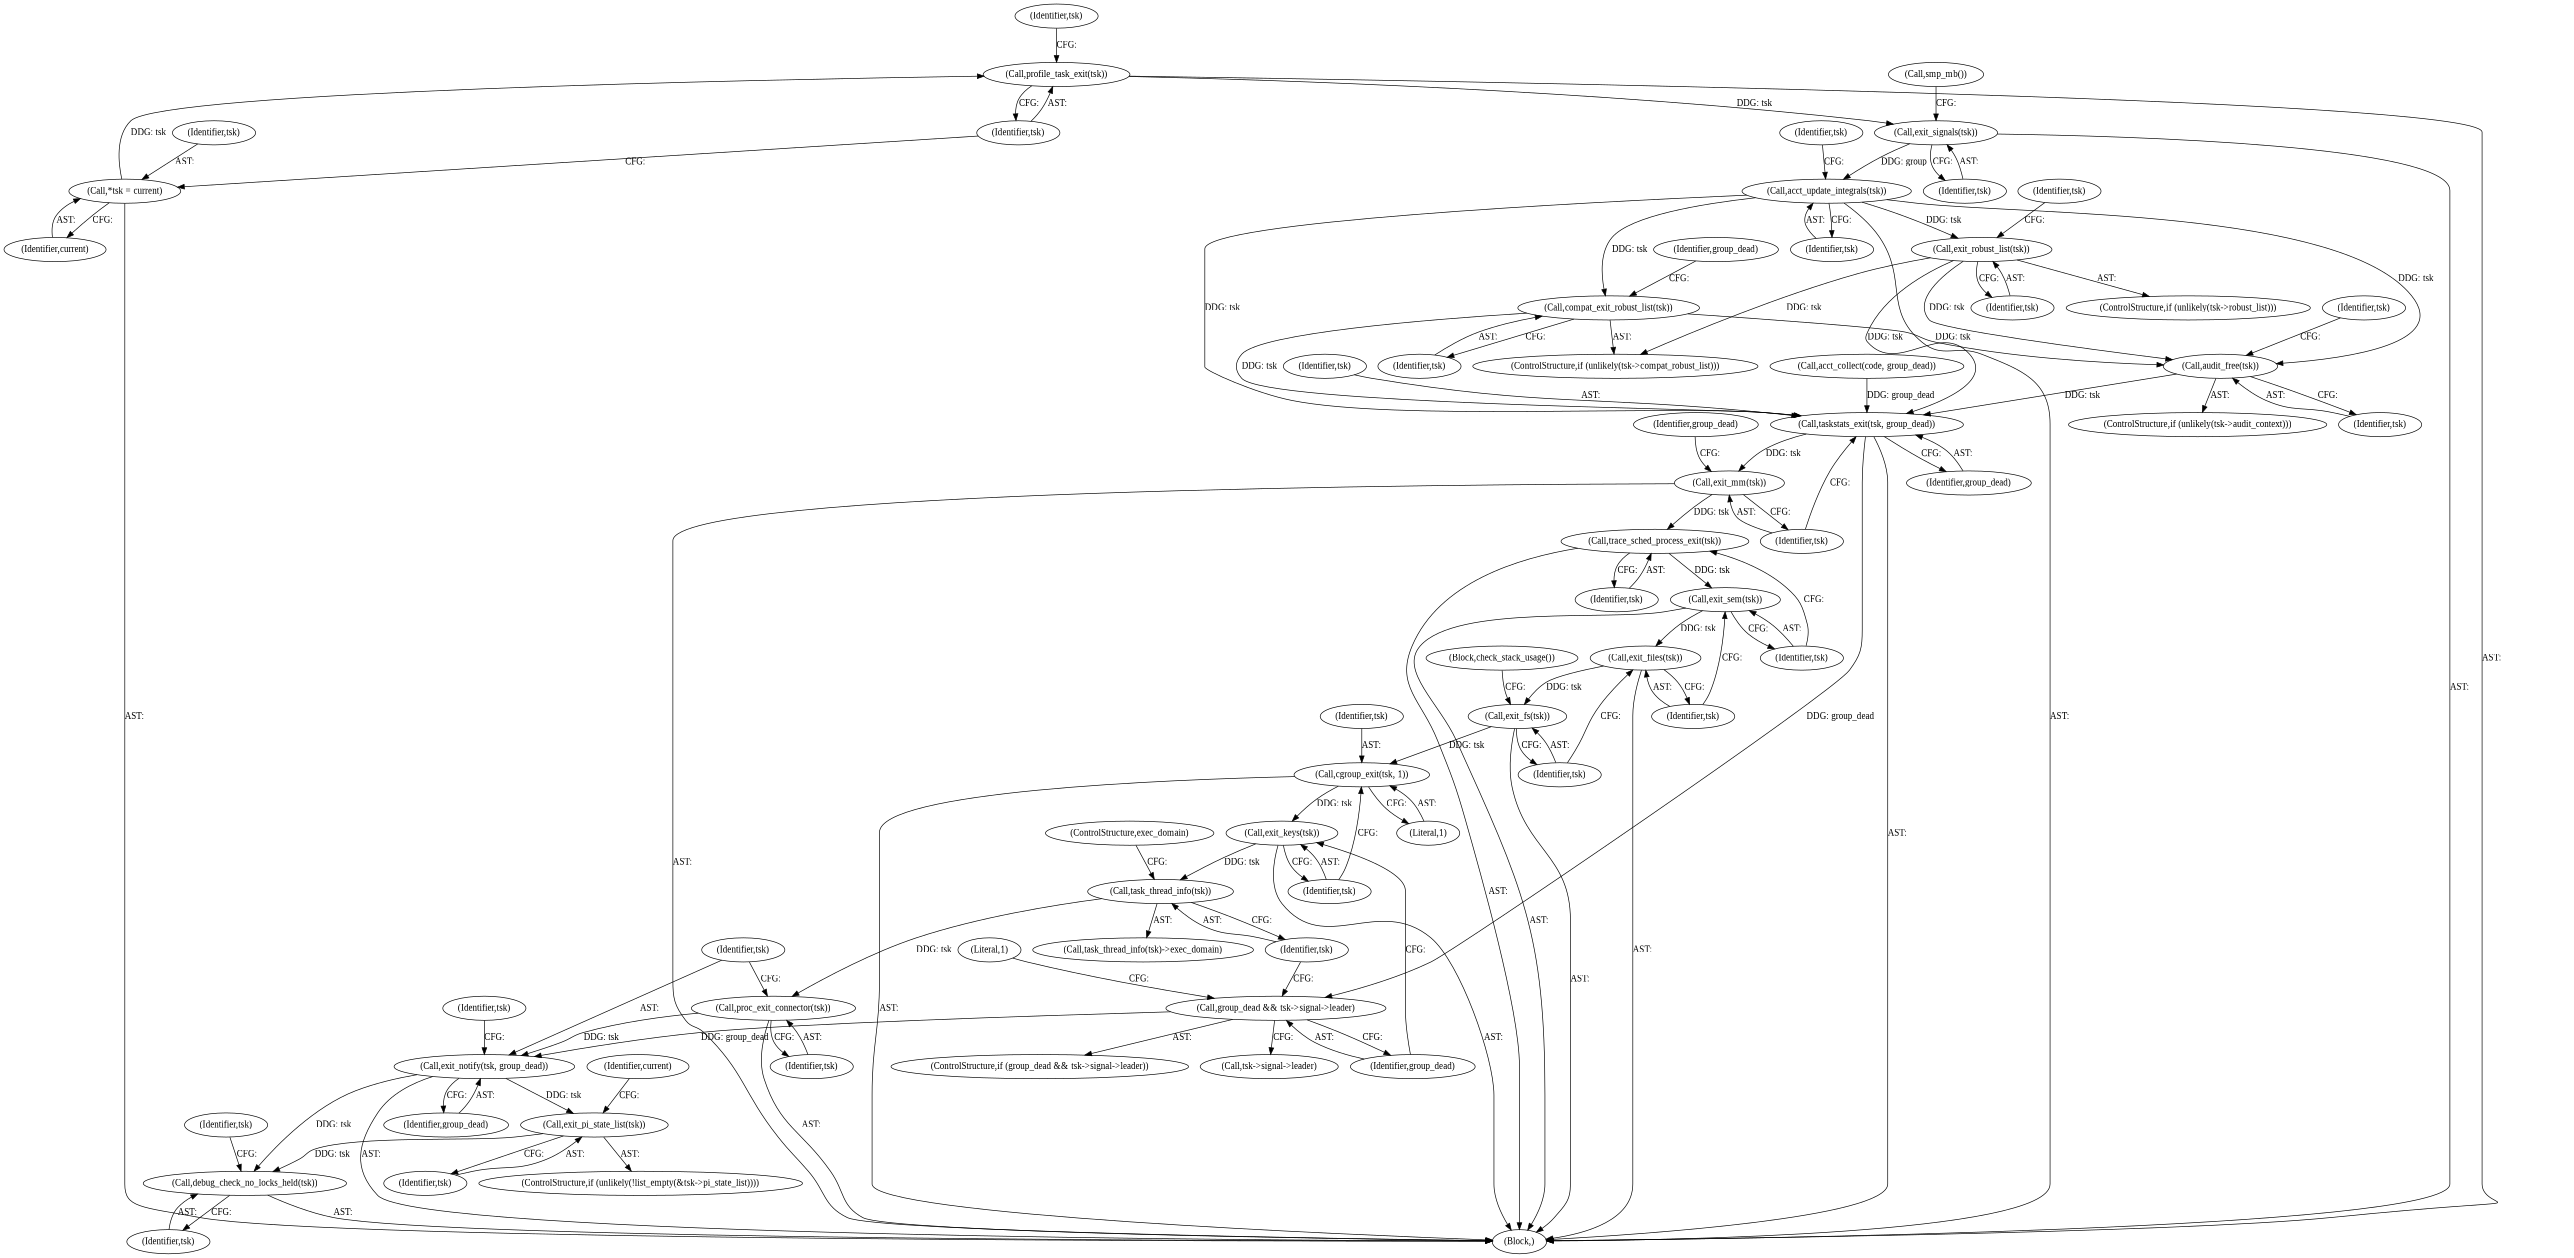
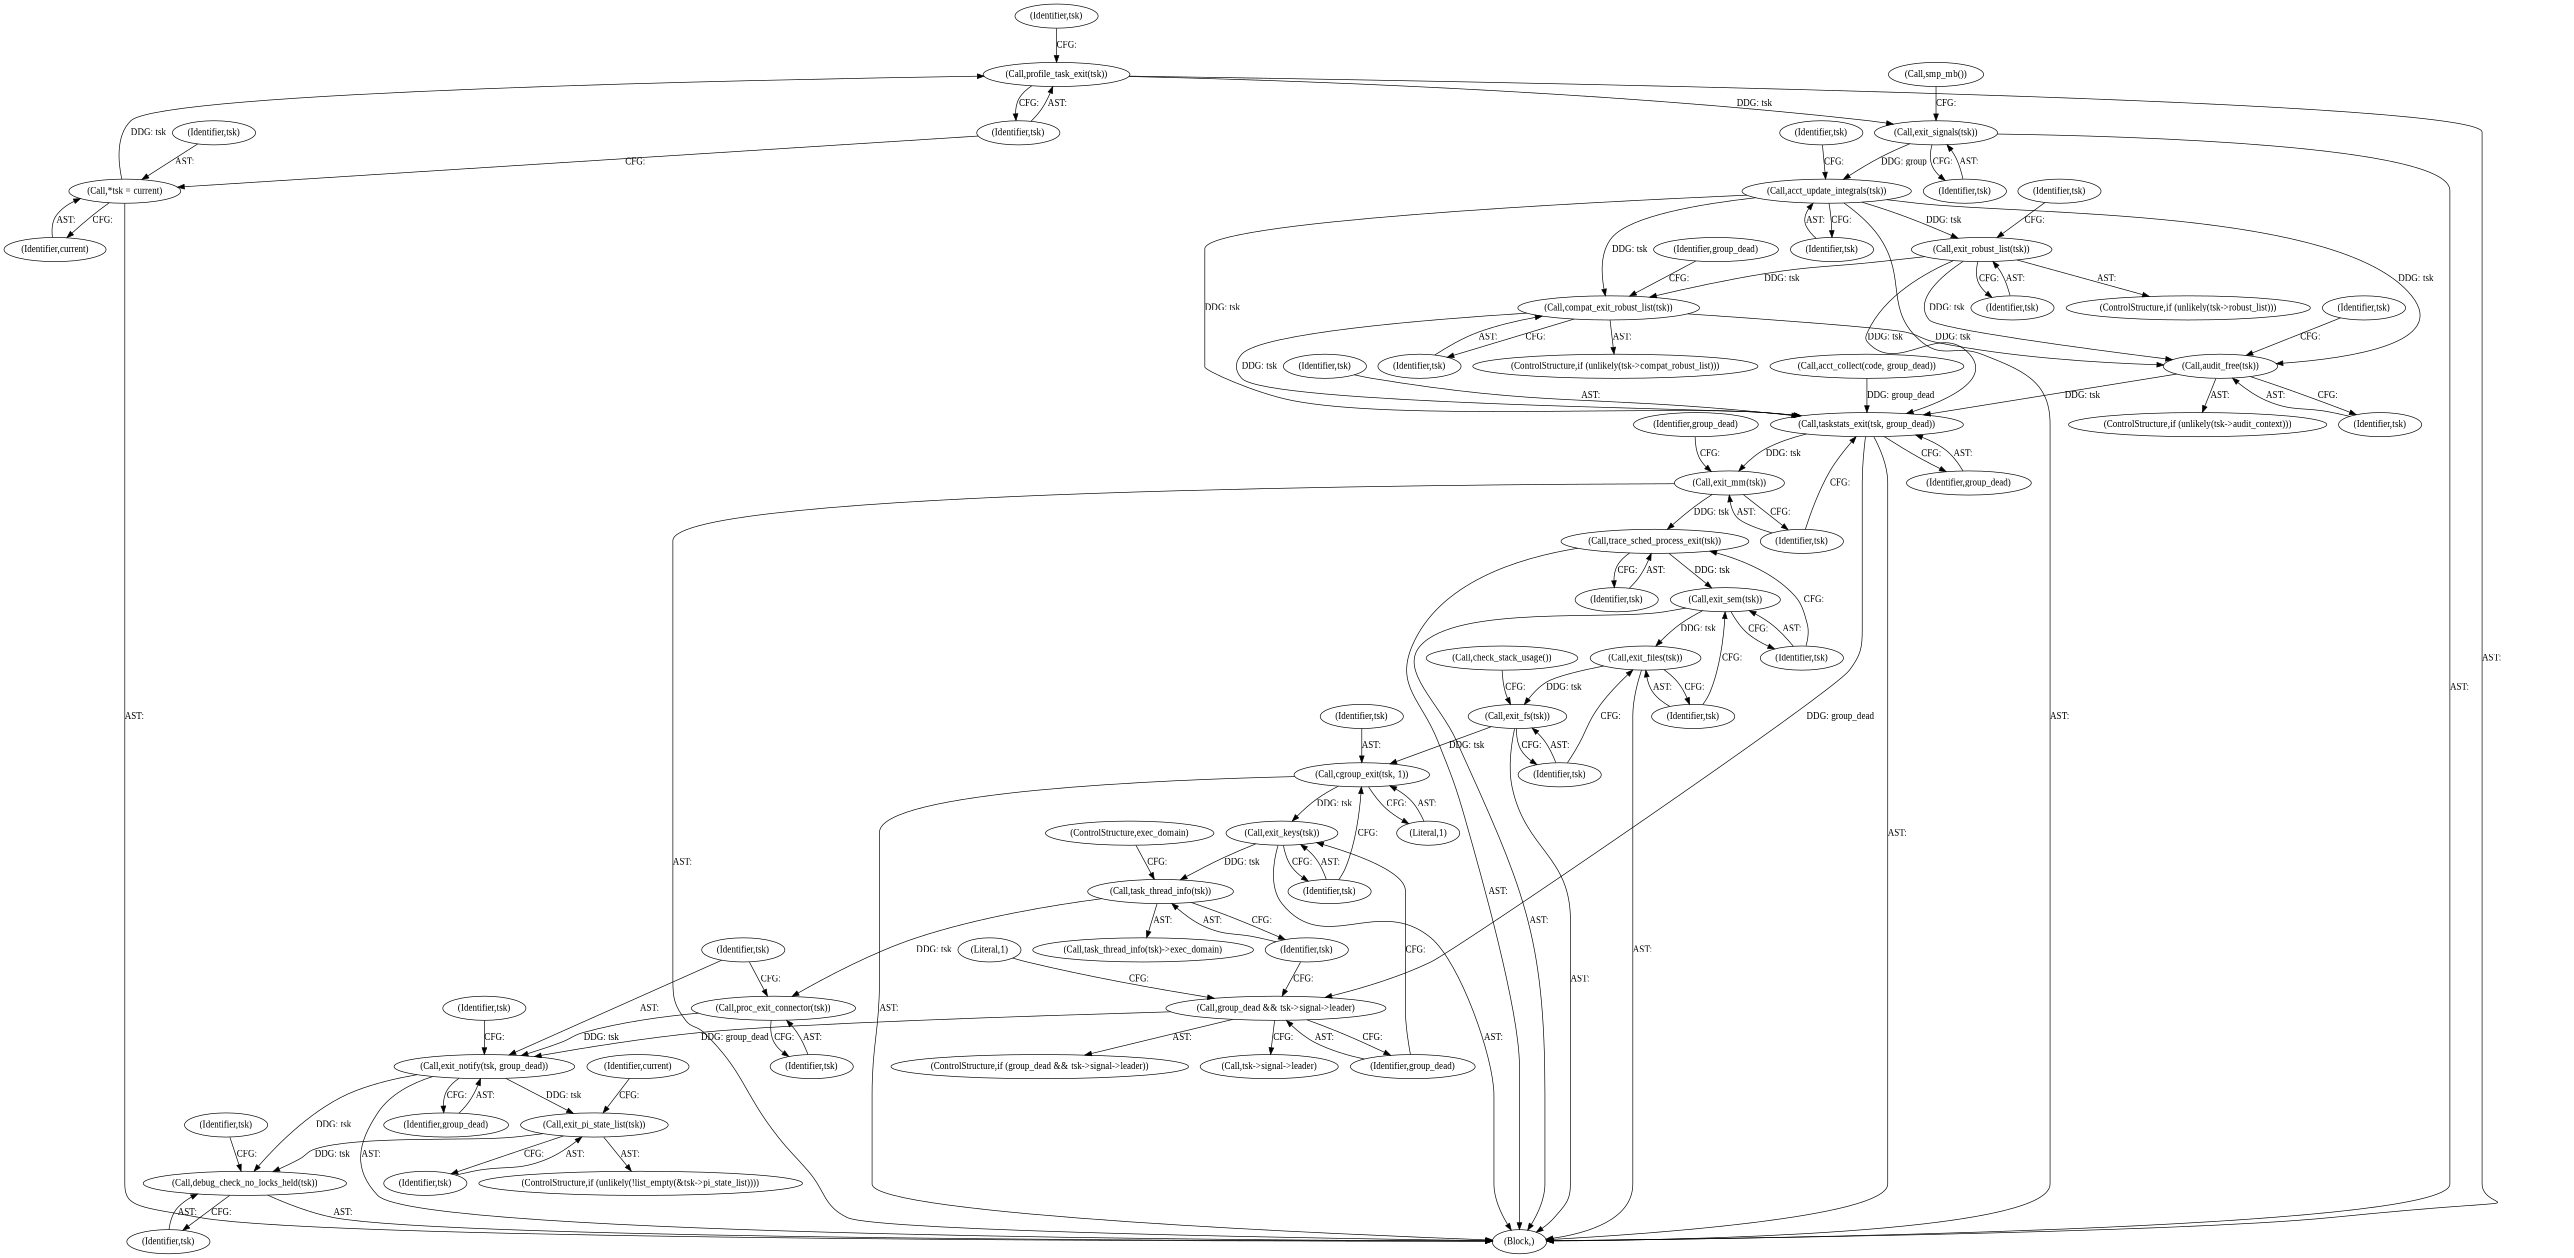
(1786, 297) -> (1790, 270)
(1502, 658) -> (1502, 658)
(849, 1206) -> none
